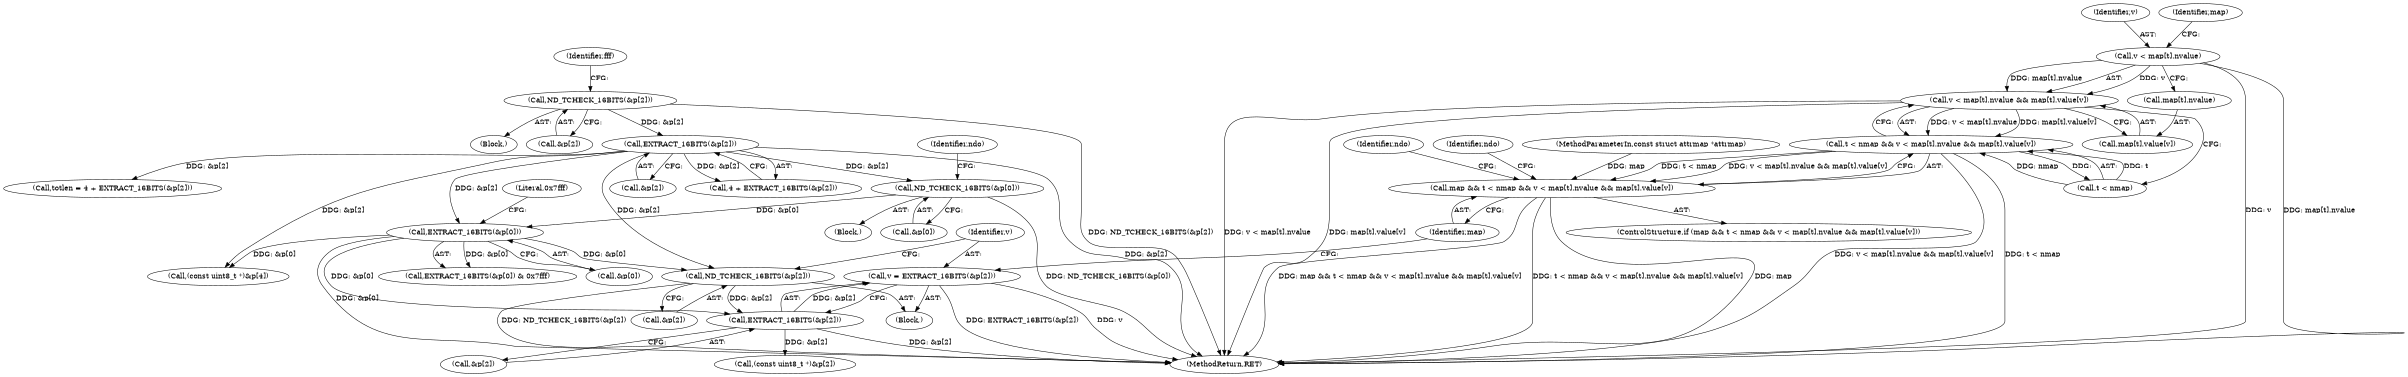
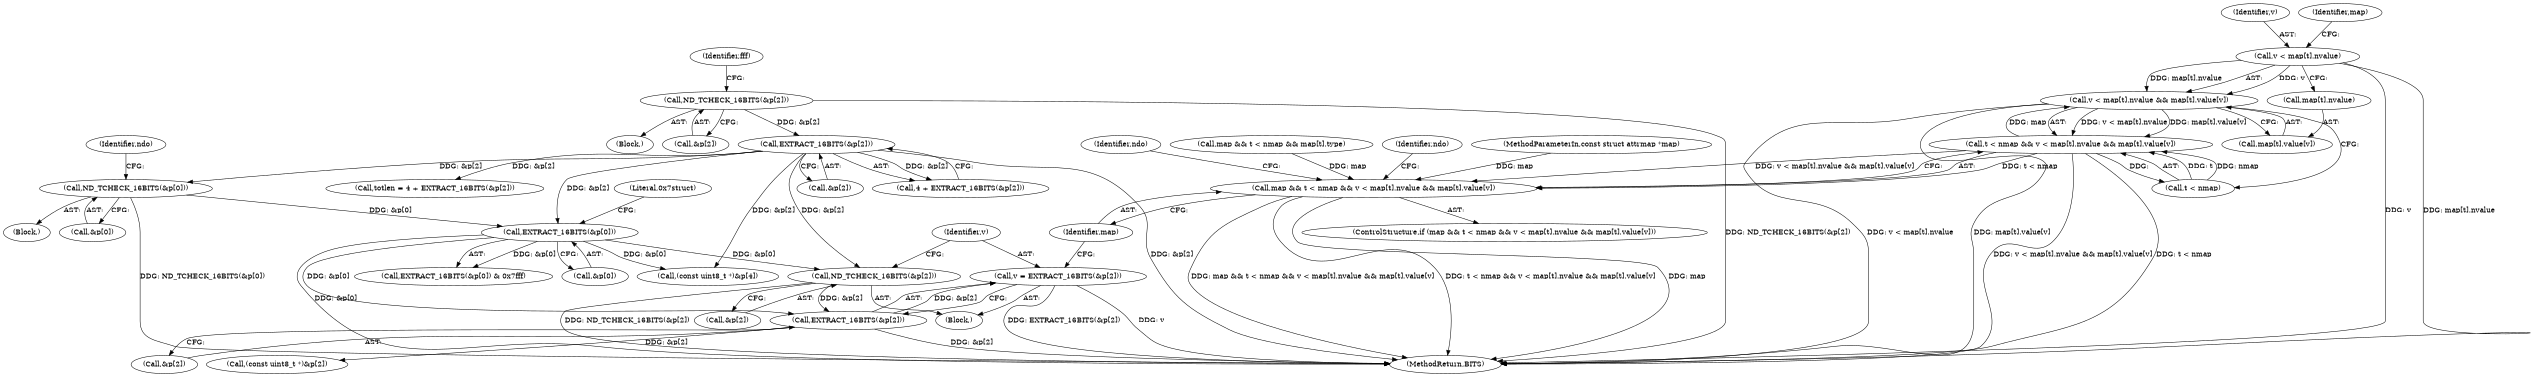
(1886, 123) -> (2028, 123)
none -> (1272, 145)
(1651, 145) -> (1592, 145)
(542, 189) -> (663, 189)
(1224, 365) -> (1445, 365)
